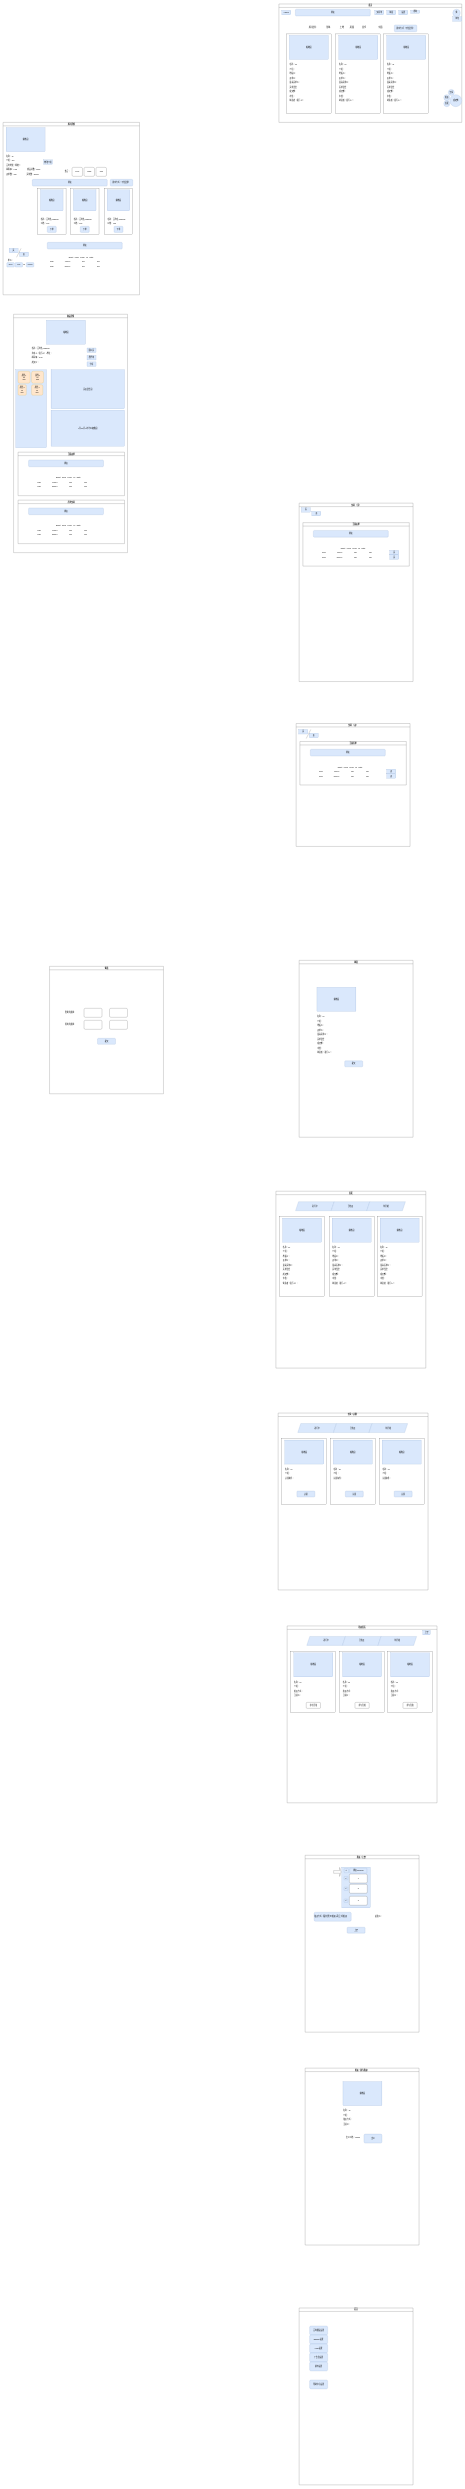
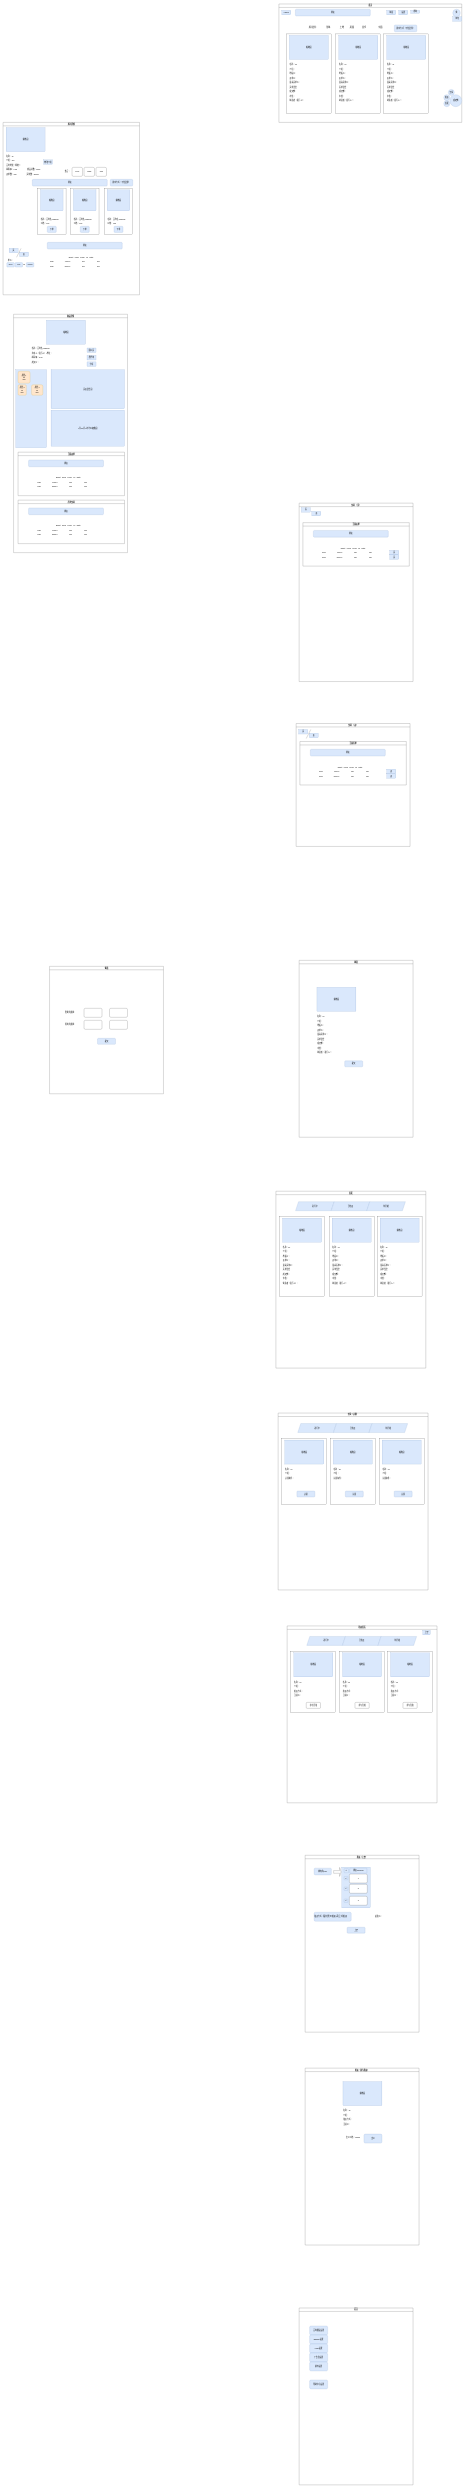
(380, 12) -> none
(38, 377) -> none
none -> (323, 1872)
